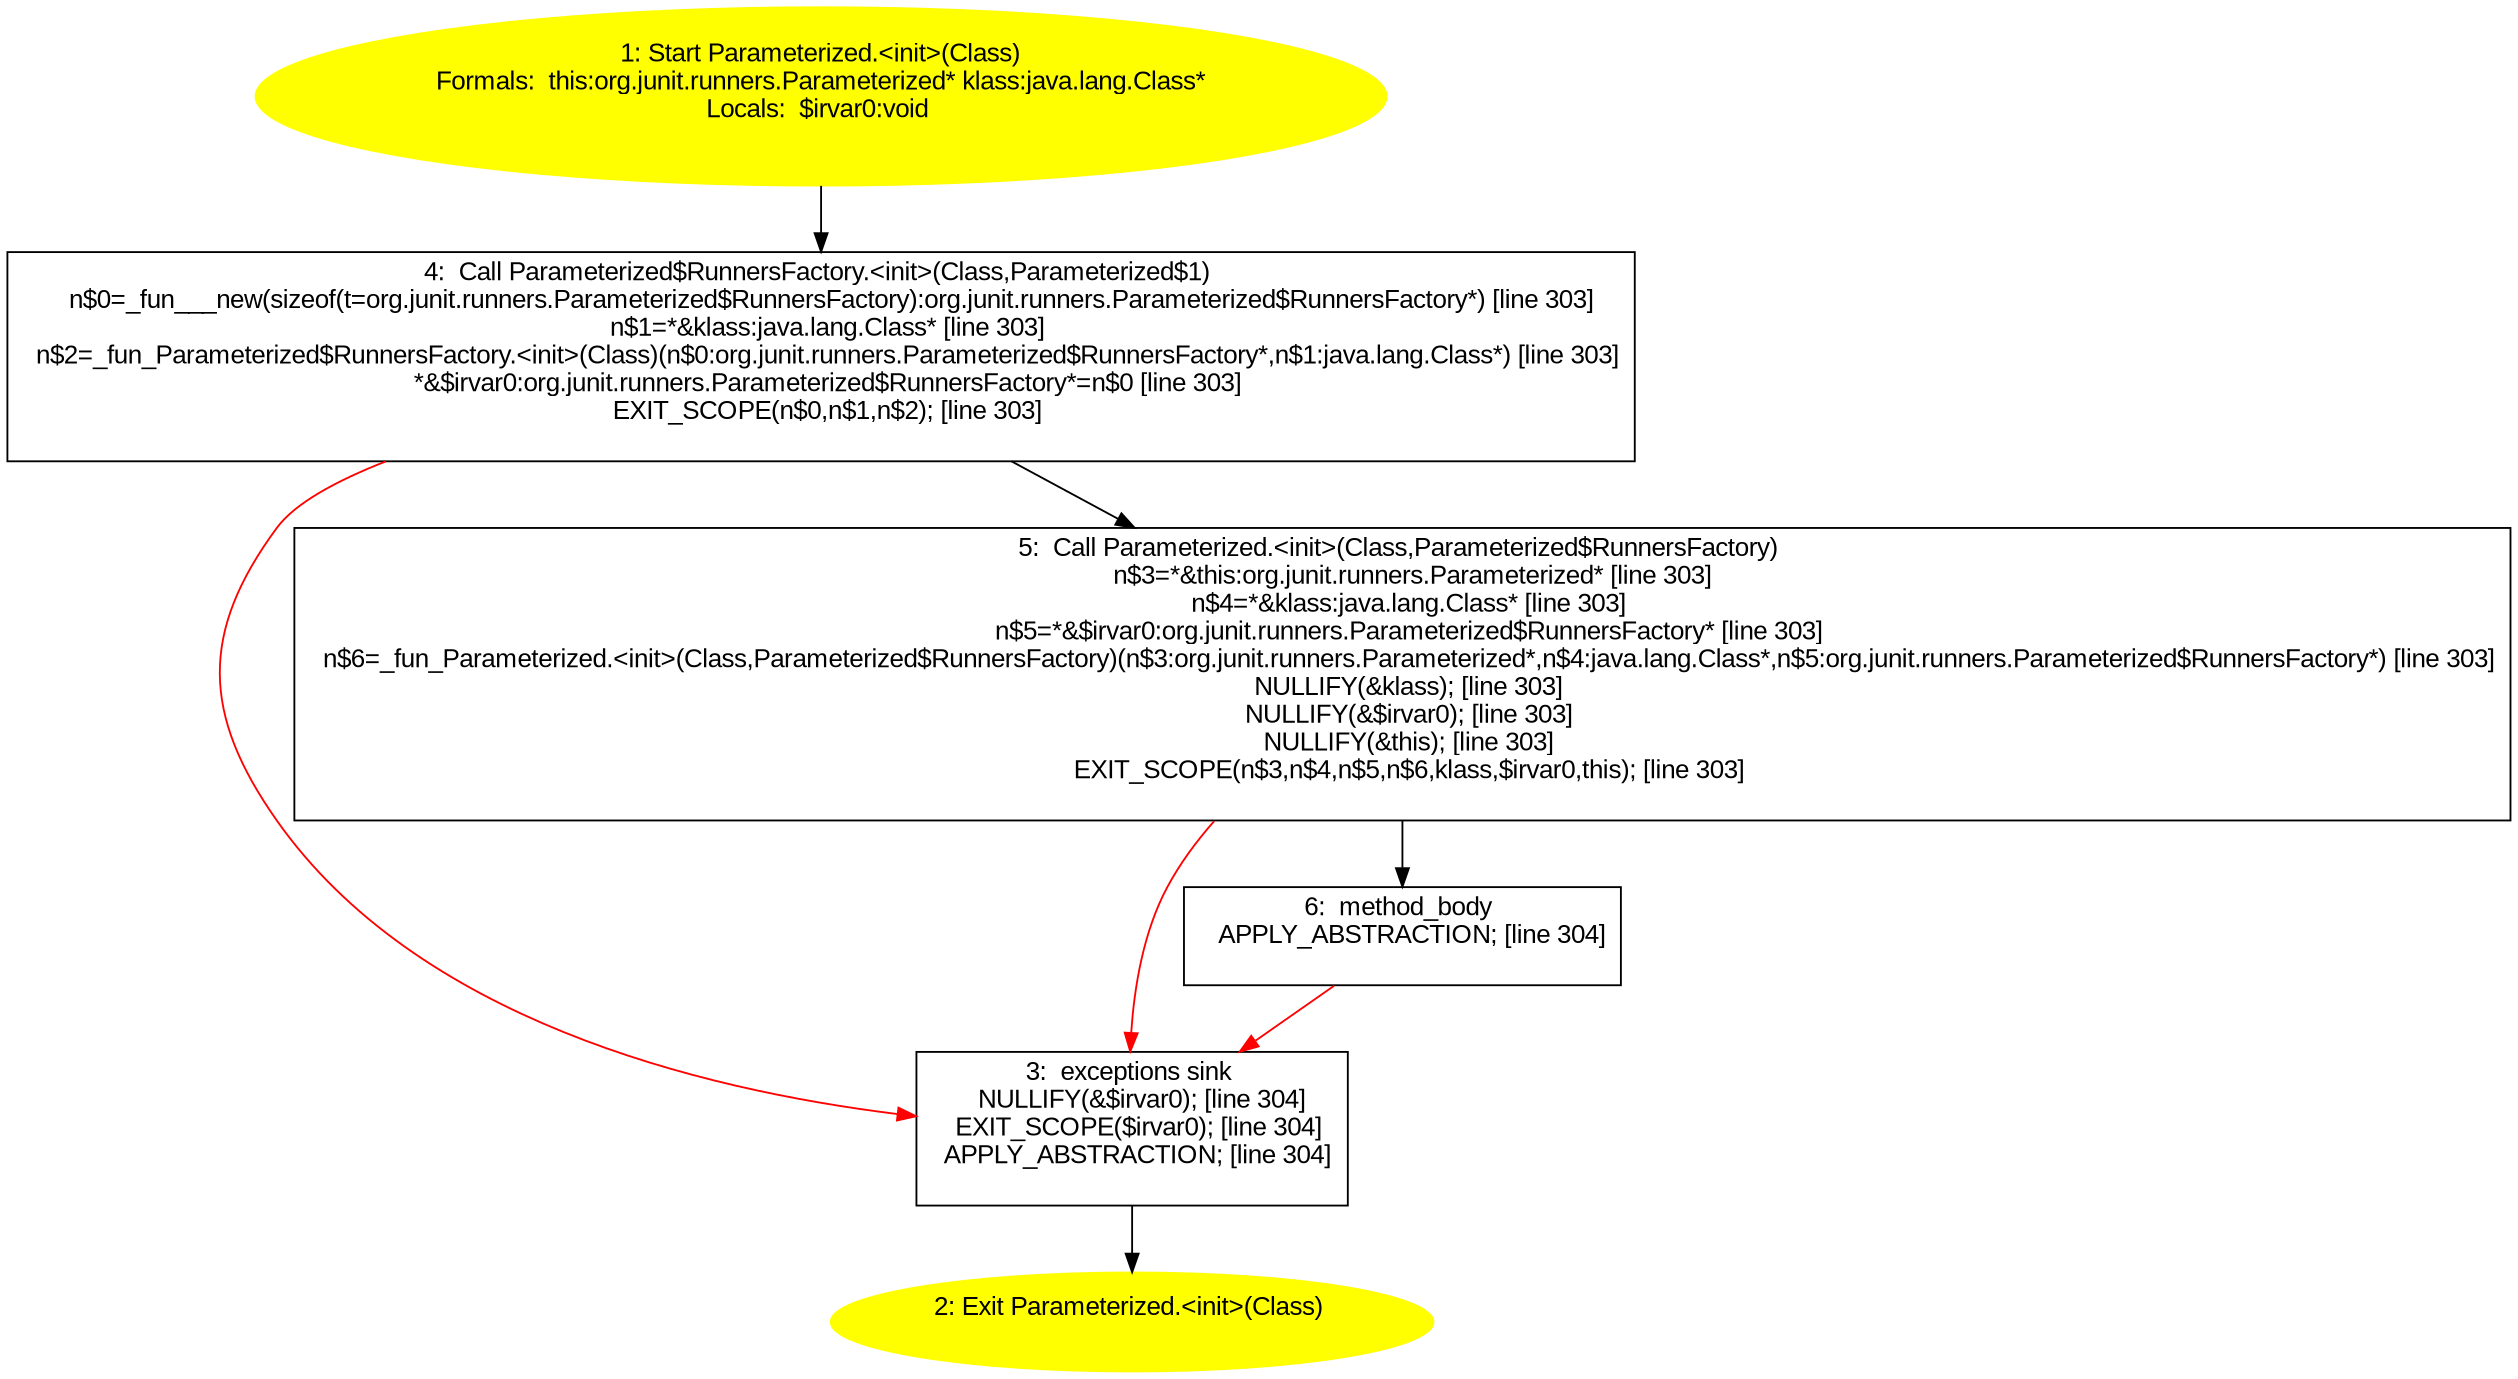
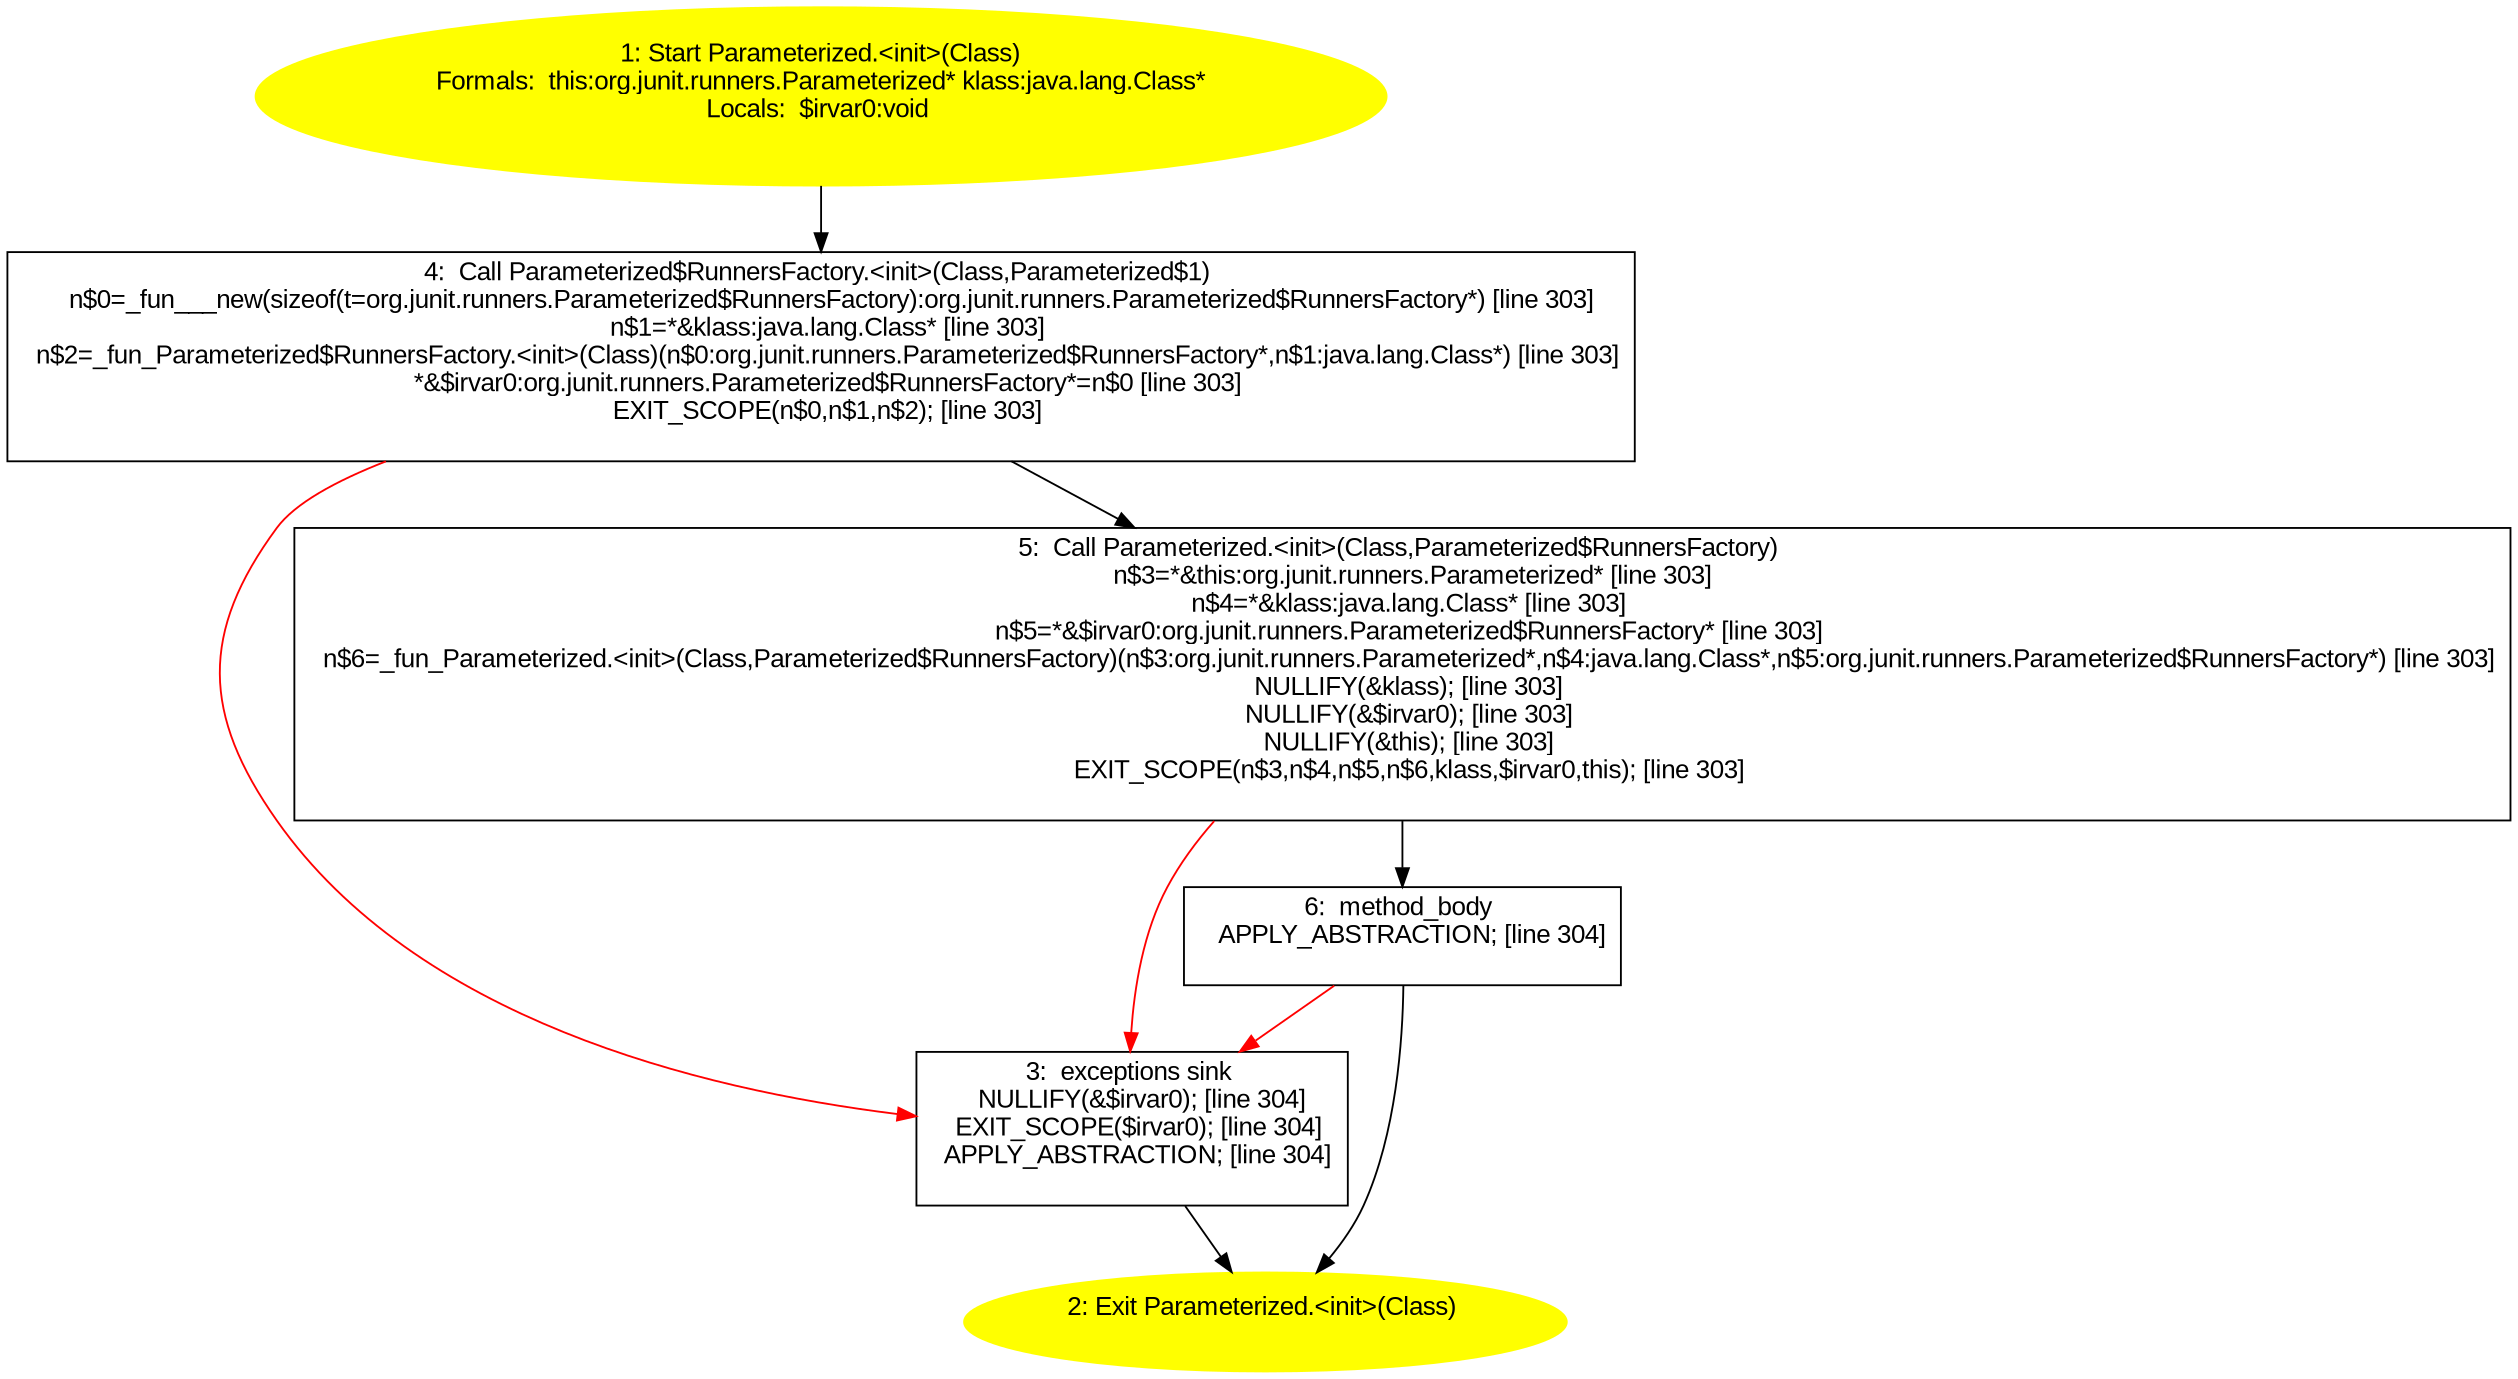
none -> (1388, 1129)
